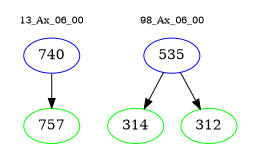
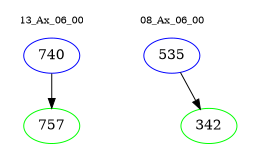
(172, 21) -> (172, 21)
(136, 126) -> none
(209, 126) -> (209, 126)
